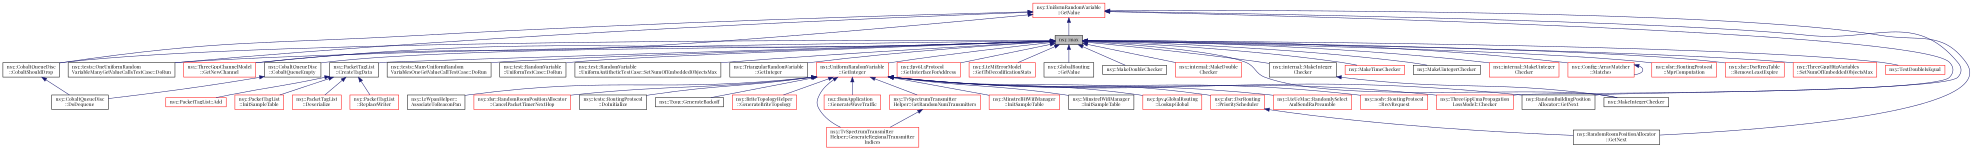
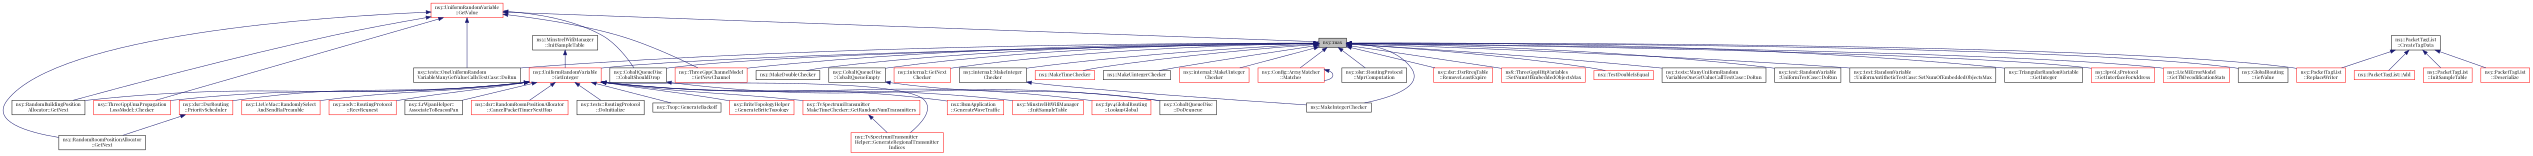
(714, 52) -> (1824, 46)
(1209, 70) -> (922, 75)
(1684, 70) -> (1374, 75)
(1835, 70) -> (1543, 75)
(1016, 89) -> (565, 61)
(935, 102) -> (861, 108)
